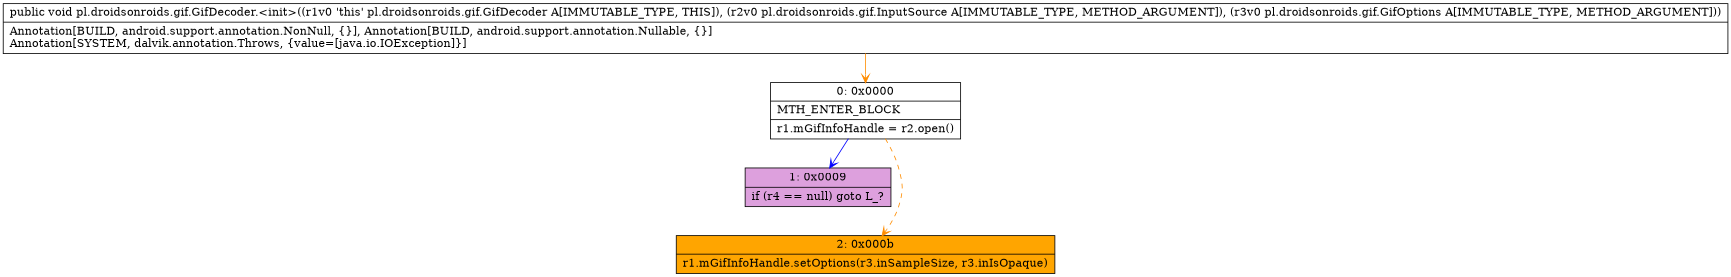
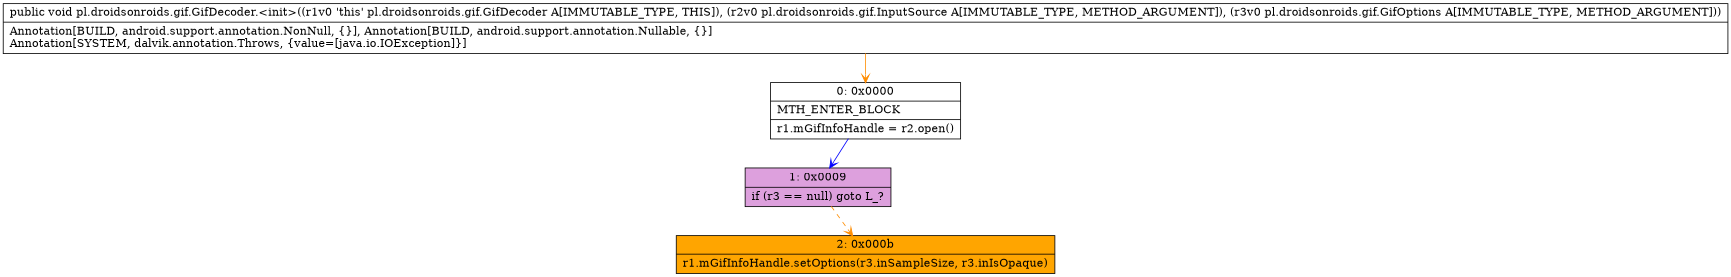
(902, 184) -> (840, 218)
(818, 197) -> (818, 197)
